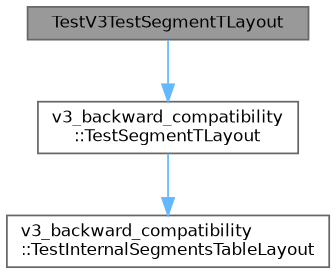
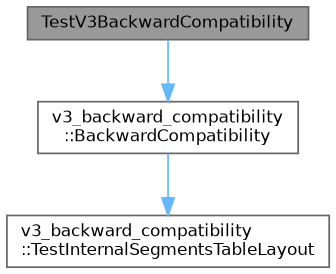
(168, 23) -> (168, 23)
(168, 128) -> (168, 128)
